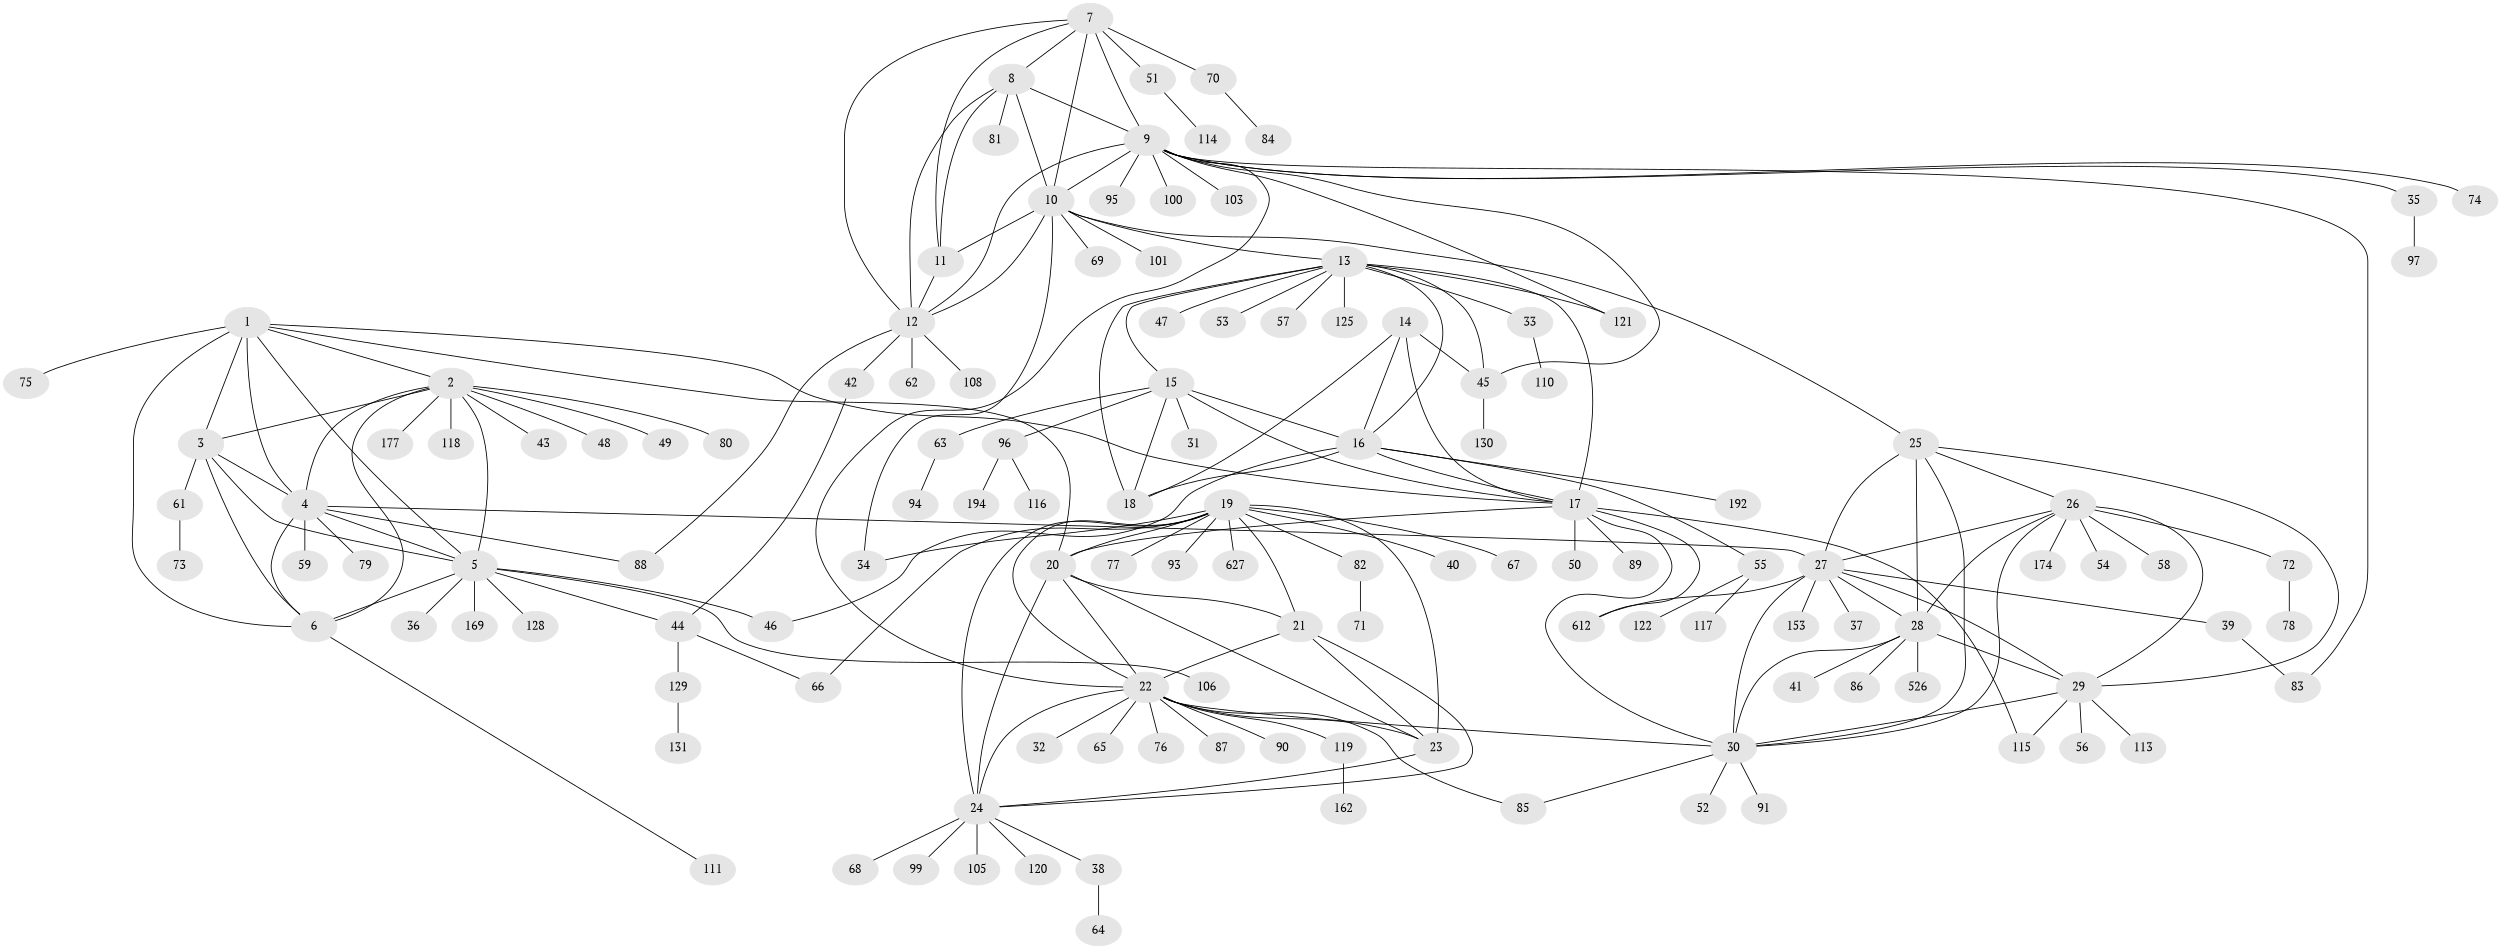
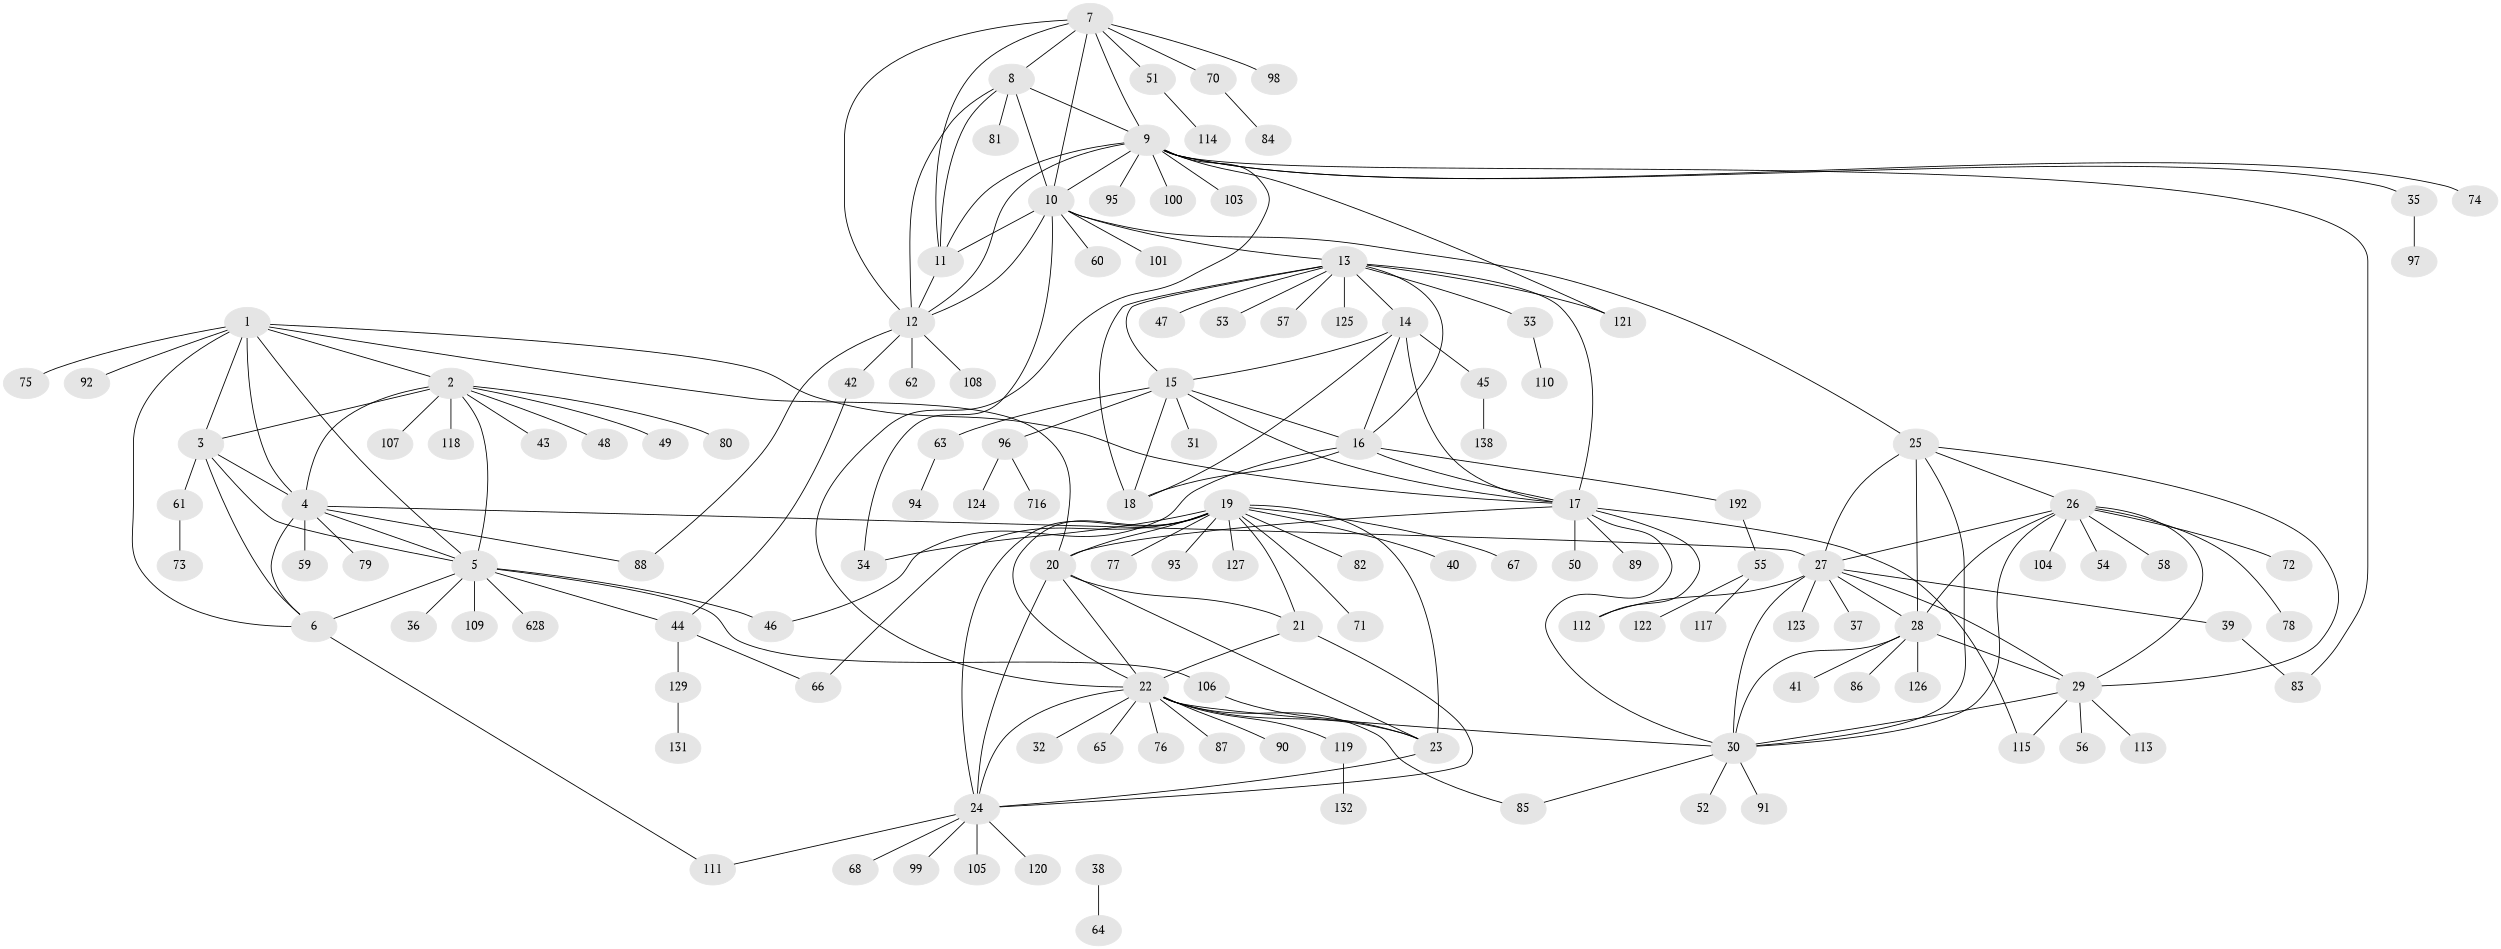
none -> (1274, 79)
(1520, 216) -> (1020, 170)
(1098, 262) -> (1098, 262)
(1457, 302) -> (1375, 292)
none -> (1292, 361)
none -> (87, 383)
(390, 444) -> (390, 444)
(1484, 444) -> (1484, 444)
(1588, 485) -> (1749, 535)
(375, 502) -> none
(976, 505) -> (976, 505)
(1037, 505) -> (1037, 505)
(1235, 566) -> (1235, 566)
(2043, 566) -> (2043, 566)
(1360, 596) -> (1298, 562)
(2289, 596) -> (2211, 544)
(475, 627) -> (475, 627)
(535, 627) -> (535, 627)
(1582, 627) -> (1582, 627)
(1796, 627) -> (1796, 627)
(1368, 687) -> (1322, 718)
(1918, 687) -> (1918, 687)
(1344, 809) -> (1344, 809)
(1038, 839) -> (845, 839)
